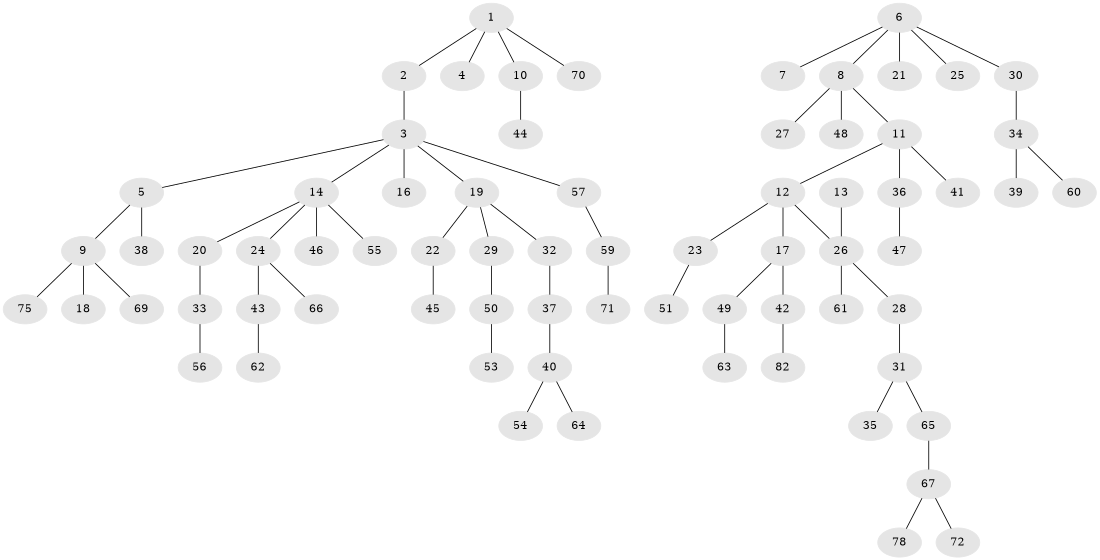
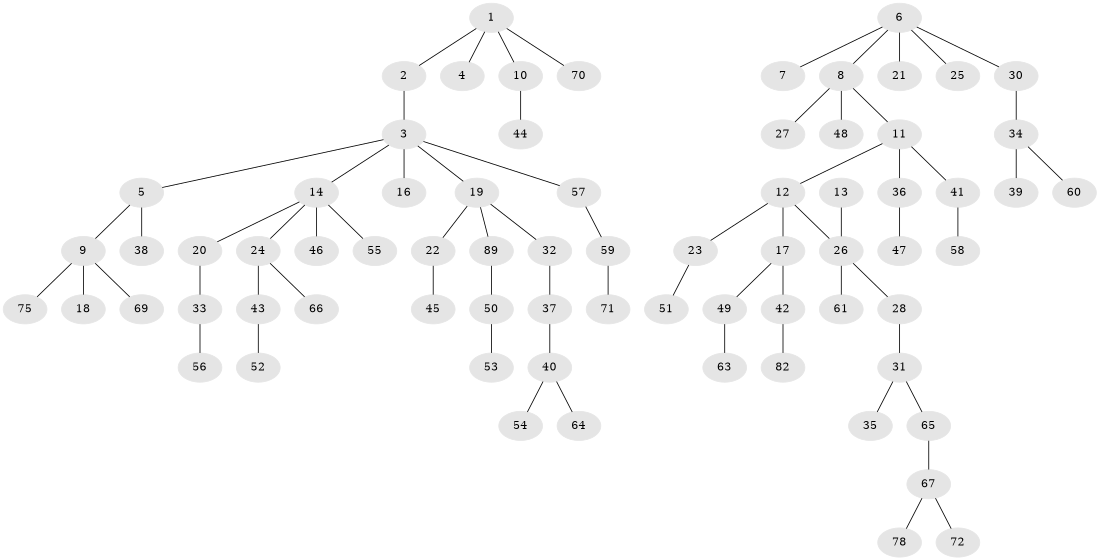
(492, 251) -> (492, 251)
none -> (958, 251)
(258, 368) -> (258, 368)
